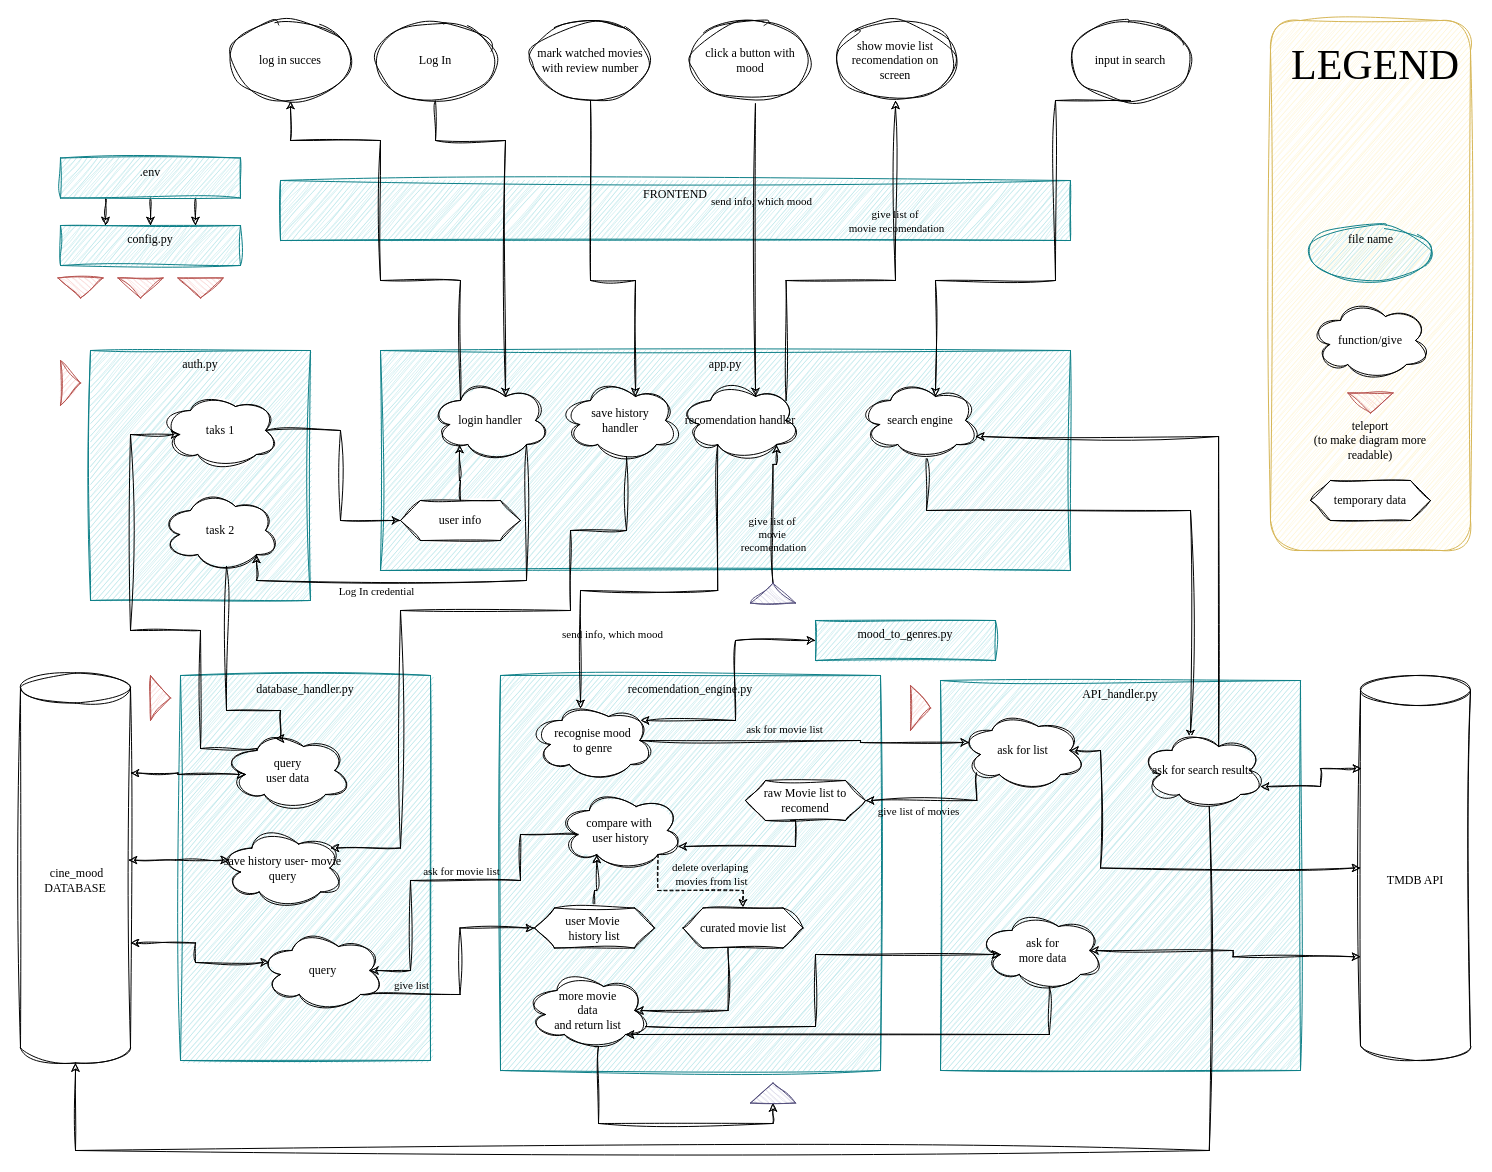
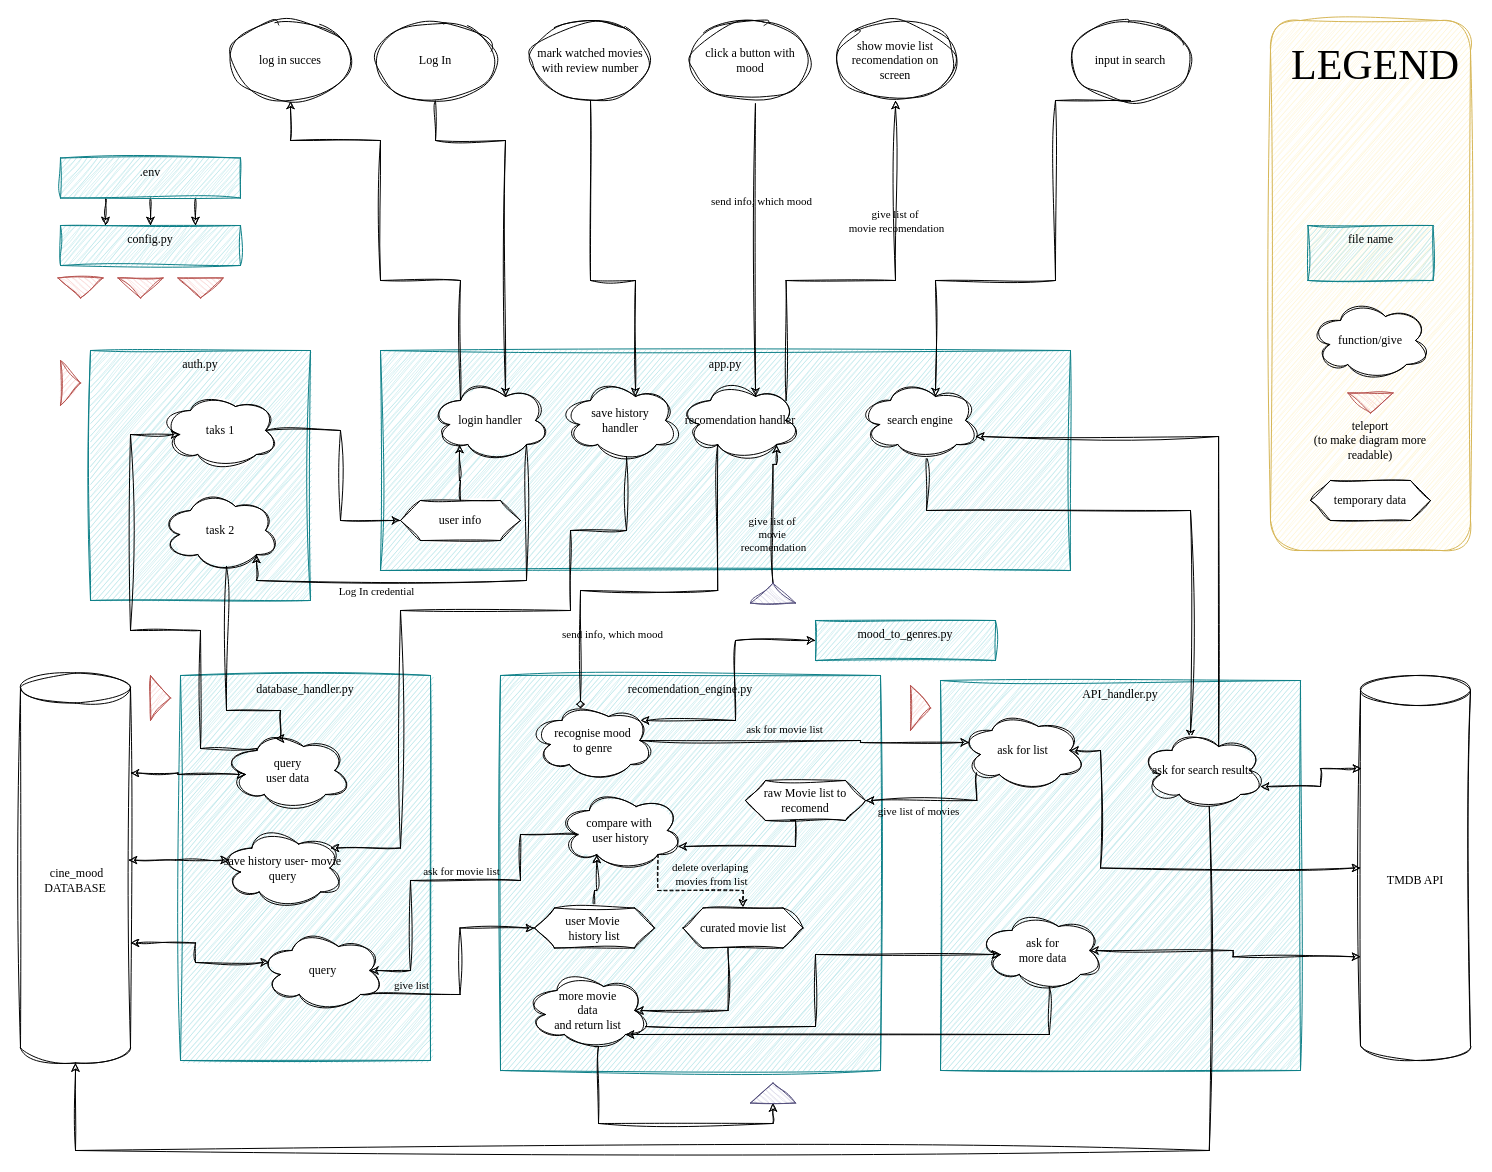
(676, 211) -> none
(1371, 253) -> (1371, 253)
(581, 663) -> (581, 663)
